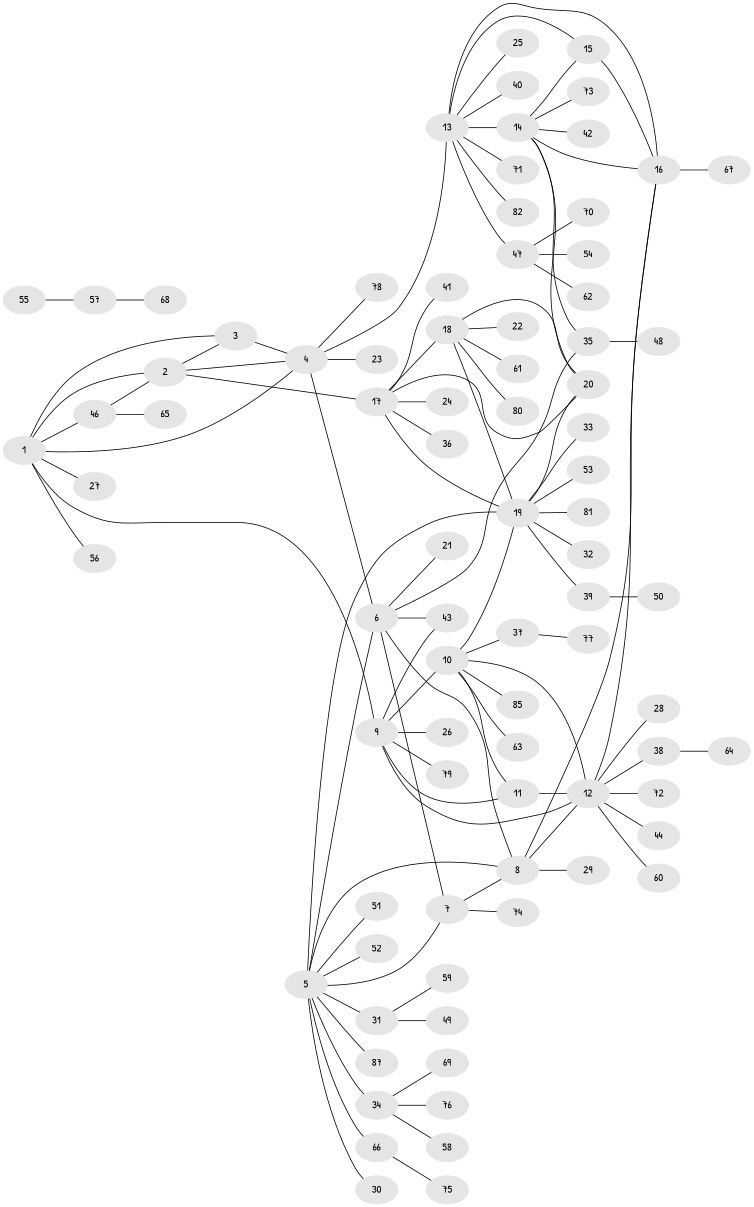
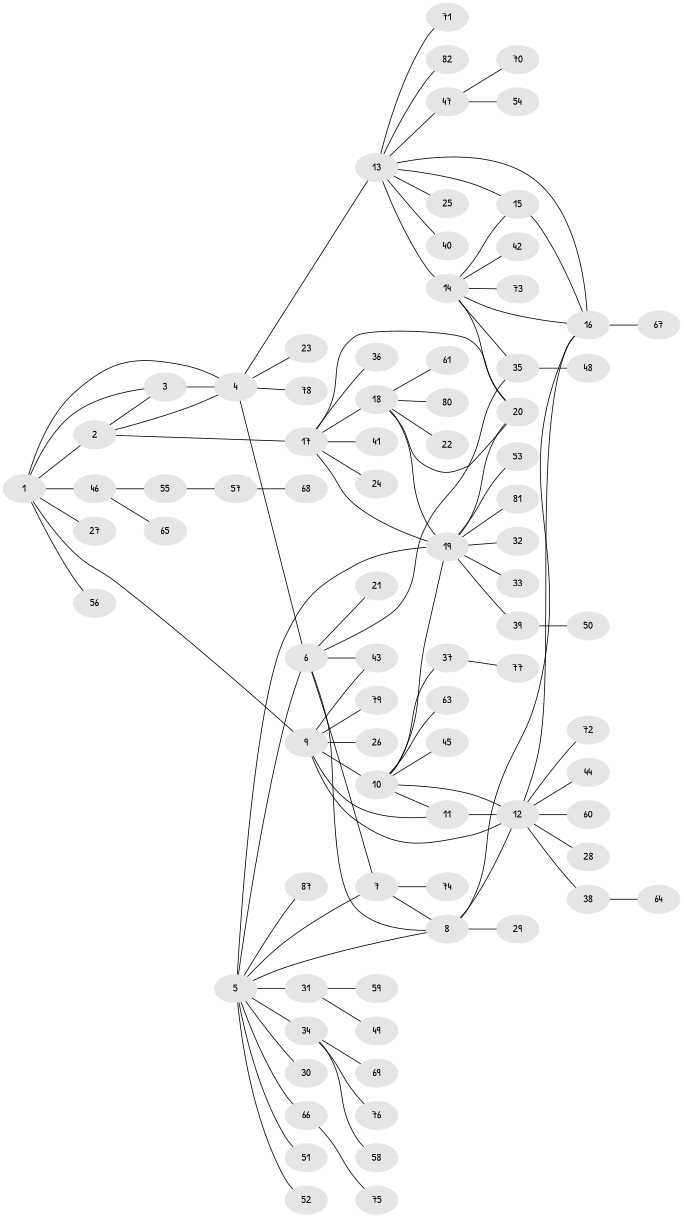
(588, 297) -> none
(130, 393) -> (130, 489)
(518, 705) -> (447, 743)
